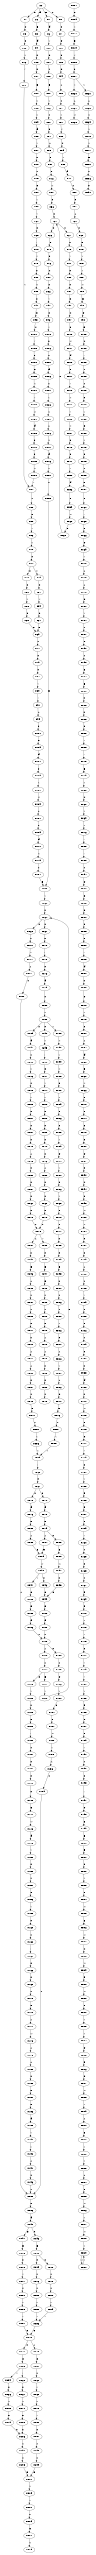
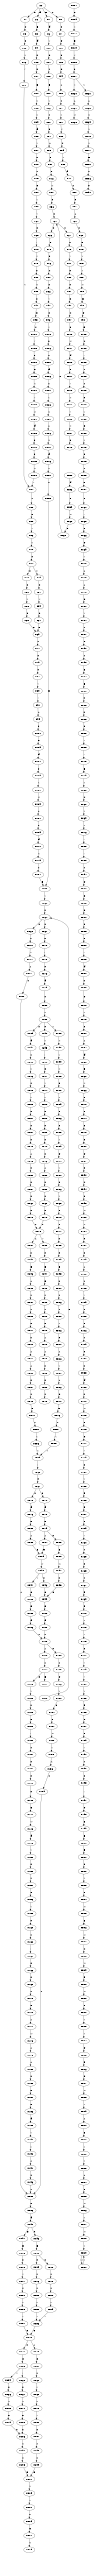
(70, 461) -> none
(45, 1690) -> none
